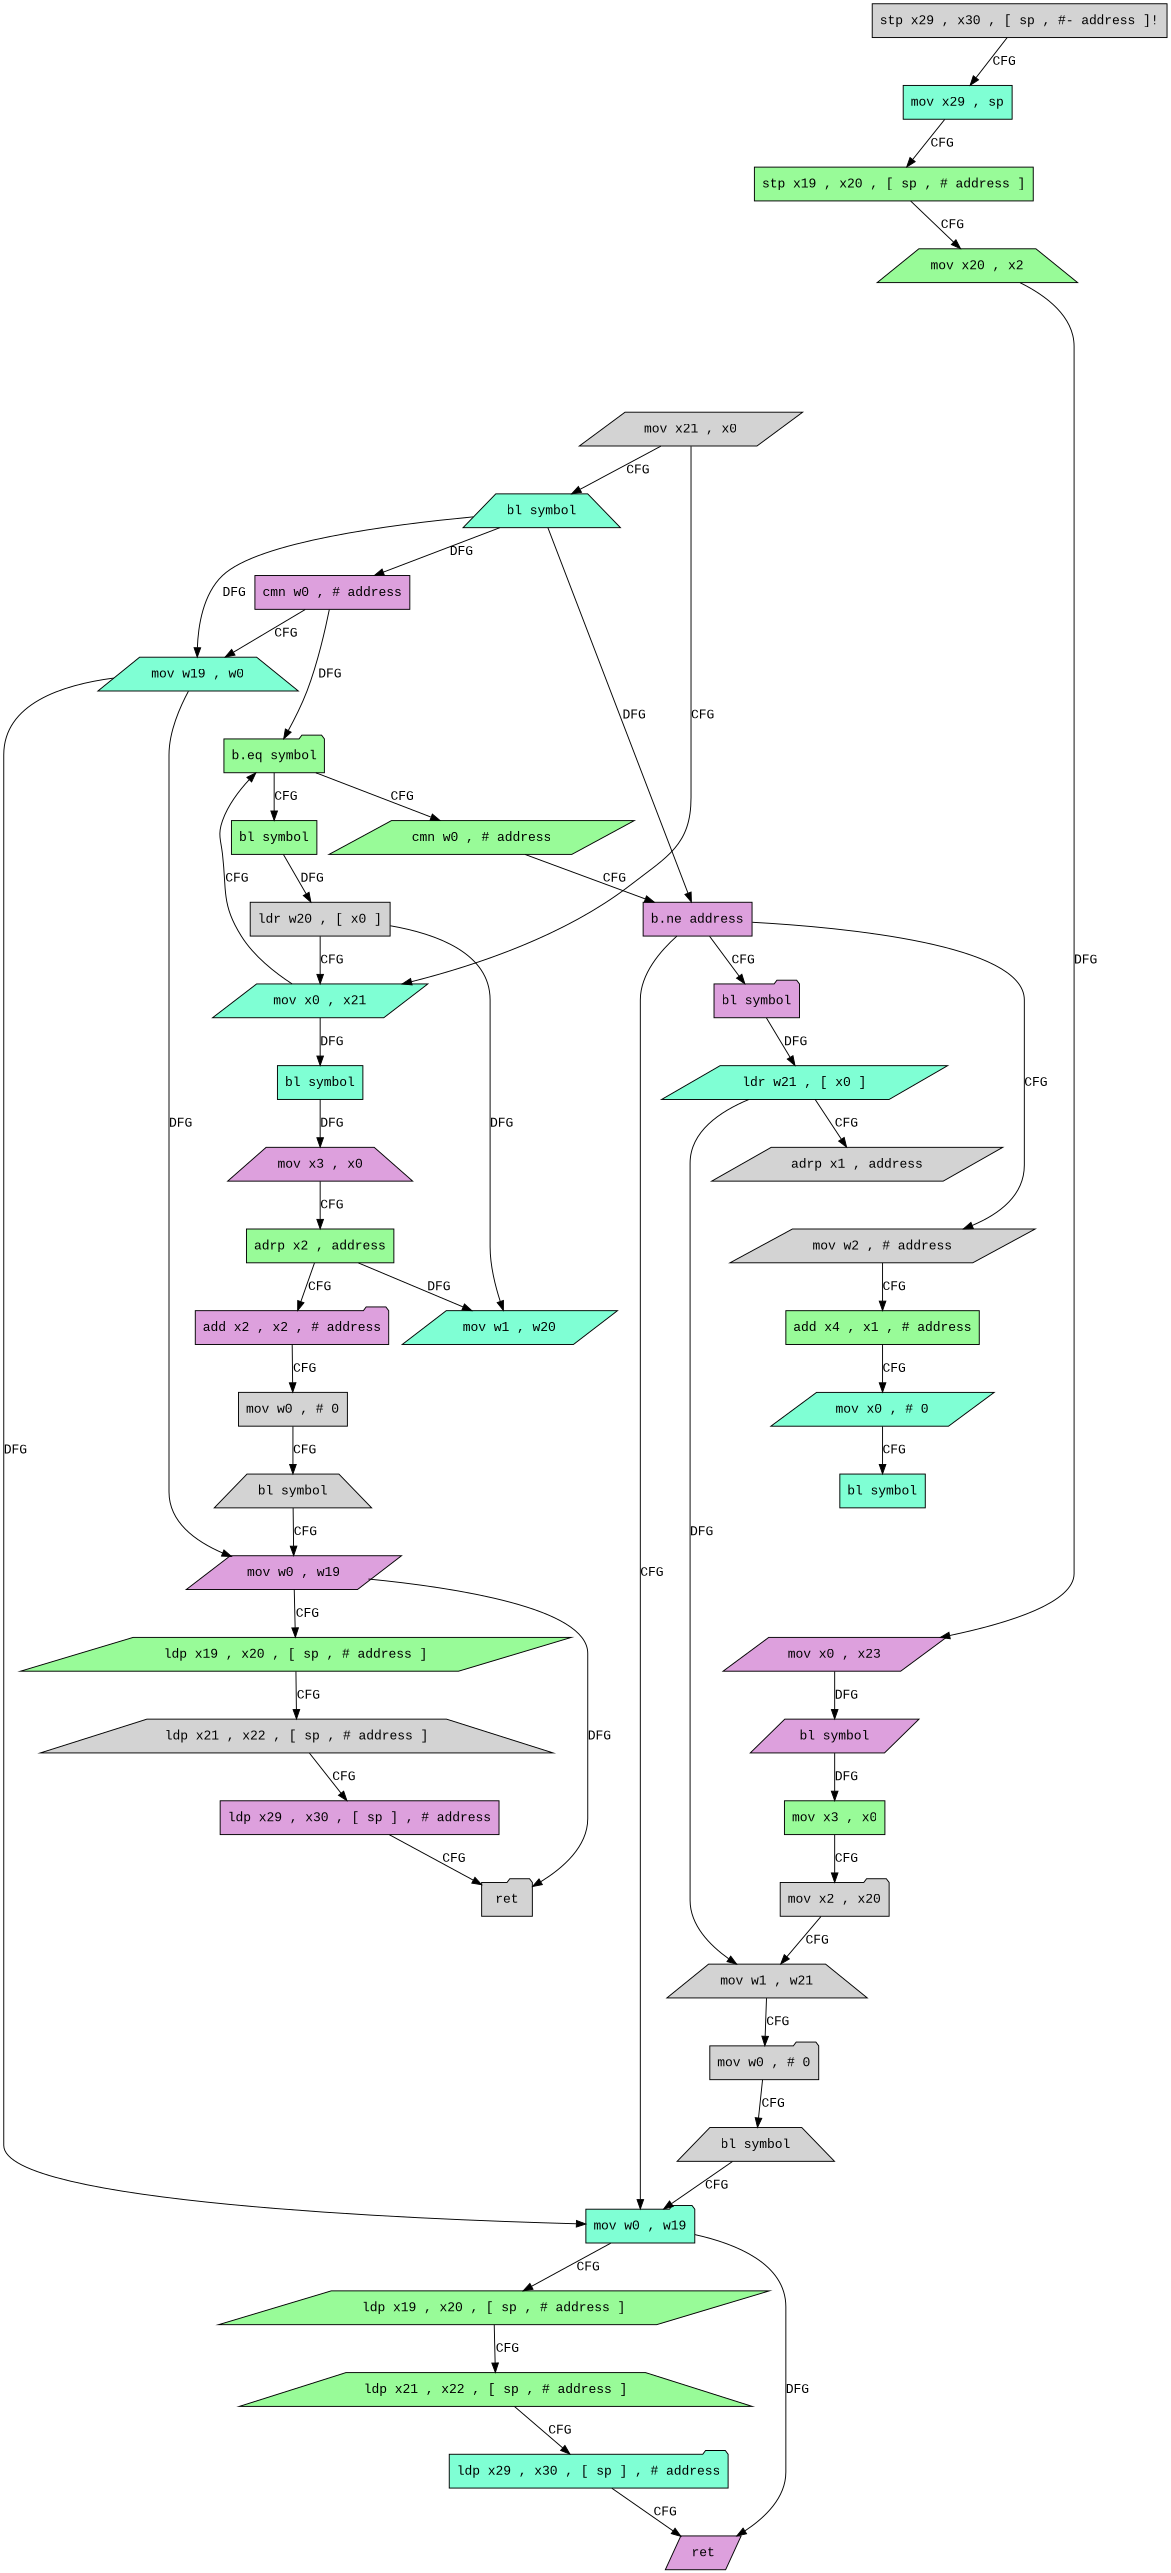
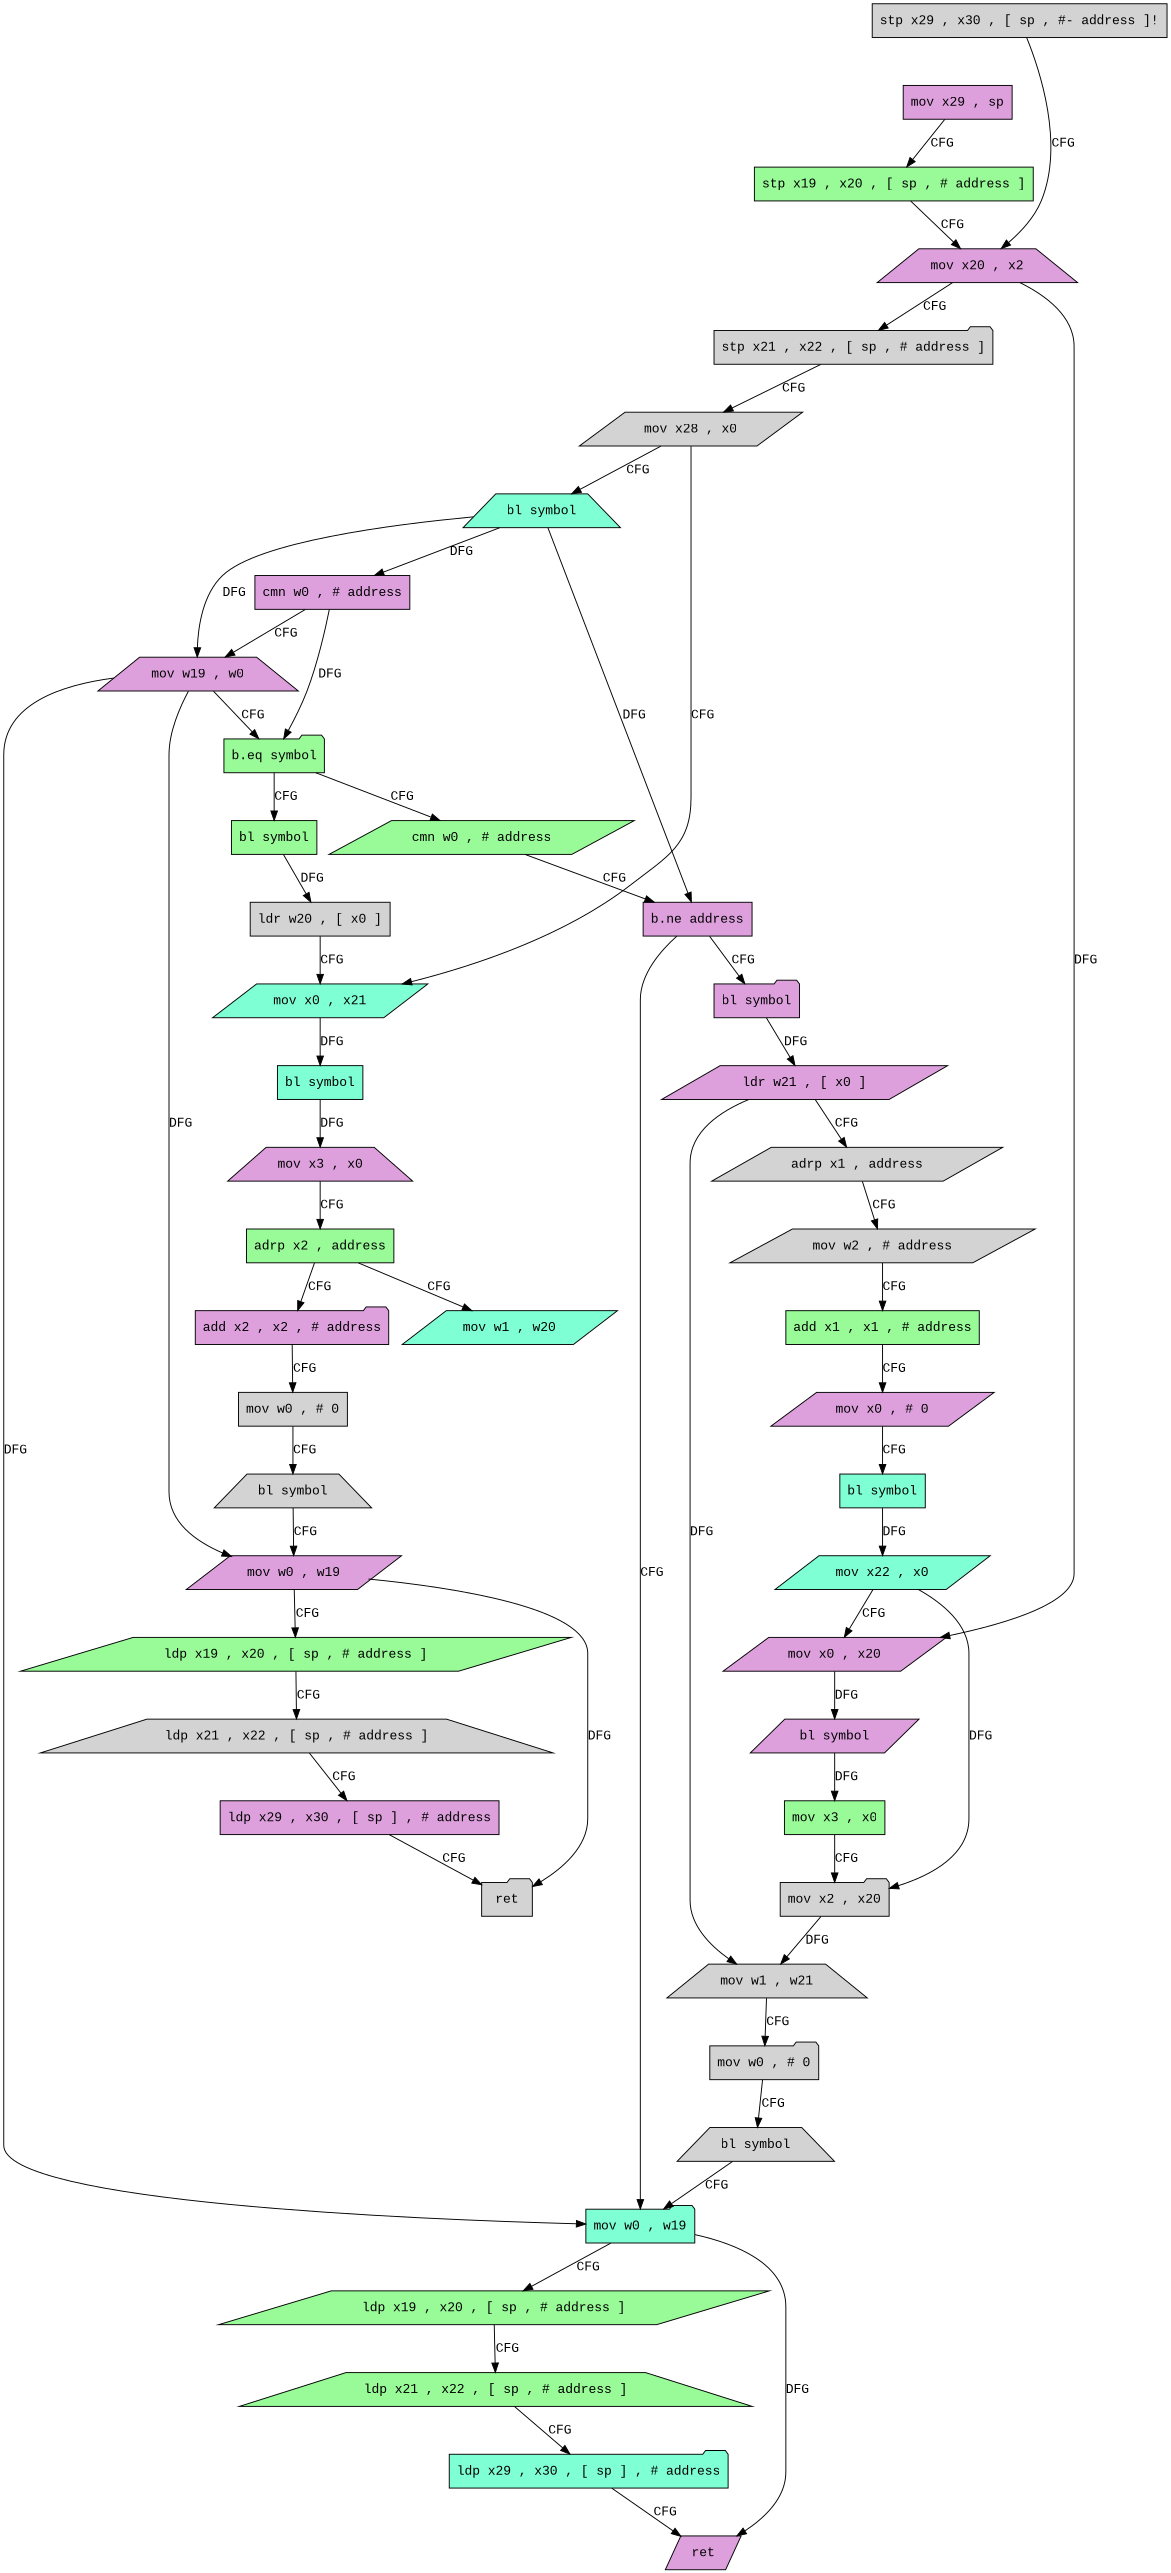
(992, 58) -> (1051, 145)
(958, 102) -> (958, 102)
(977, 266) -> (977, 266)
none -> (853, 347)
(691, 429) -> (691, 429)
(198, 674) -> (198, 674)
(225, 890) -> (233, 712)
(1015, 980) -> (868, 1201)
(805, 1083) -> (805, 1083)
(490, 1084) -> none
(439, 1287) -> (439, 1287)
(883, 1328) -> (883, 1328)
(883, 1409) -> (883, 1409)
none -> (883, 1573)
(835, 1654) -> (835, 1654)
(817, 1940) -> (817, 1940)
